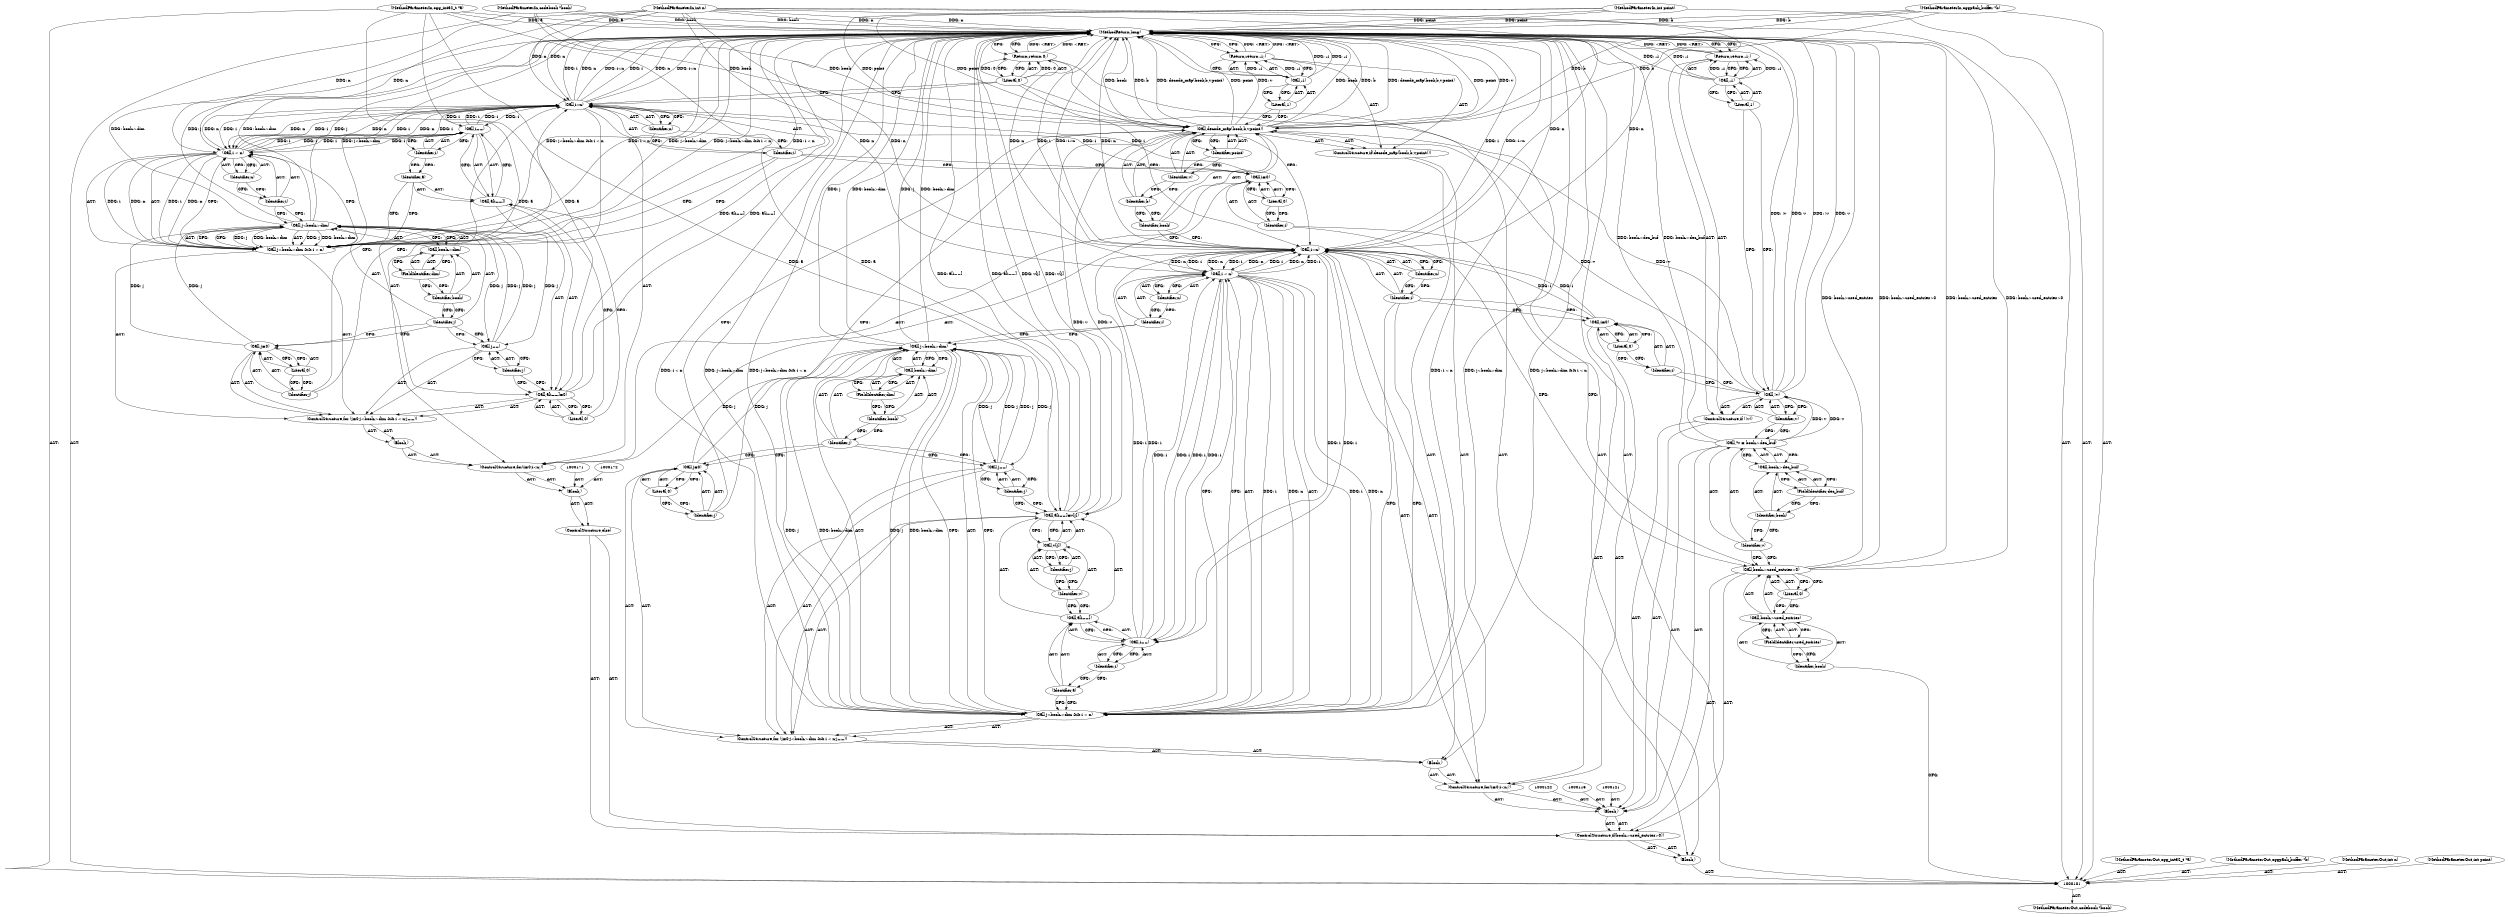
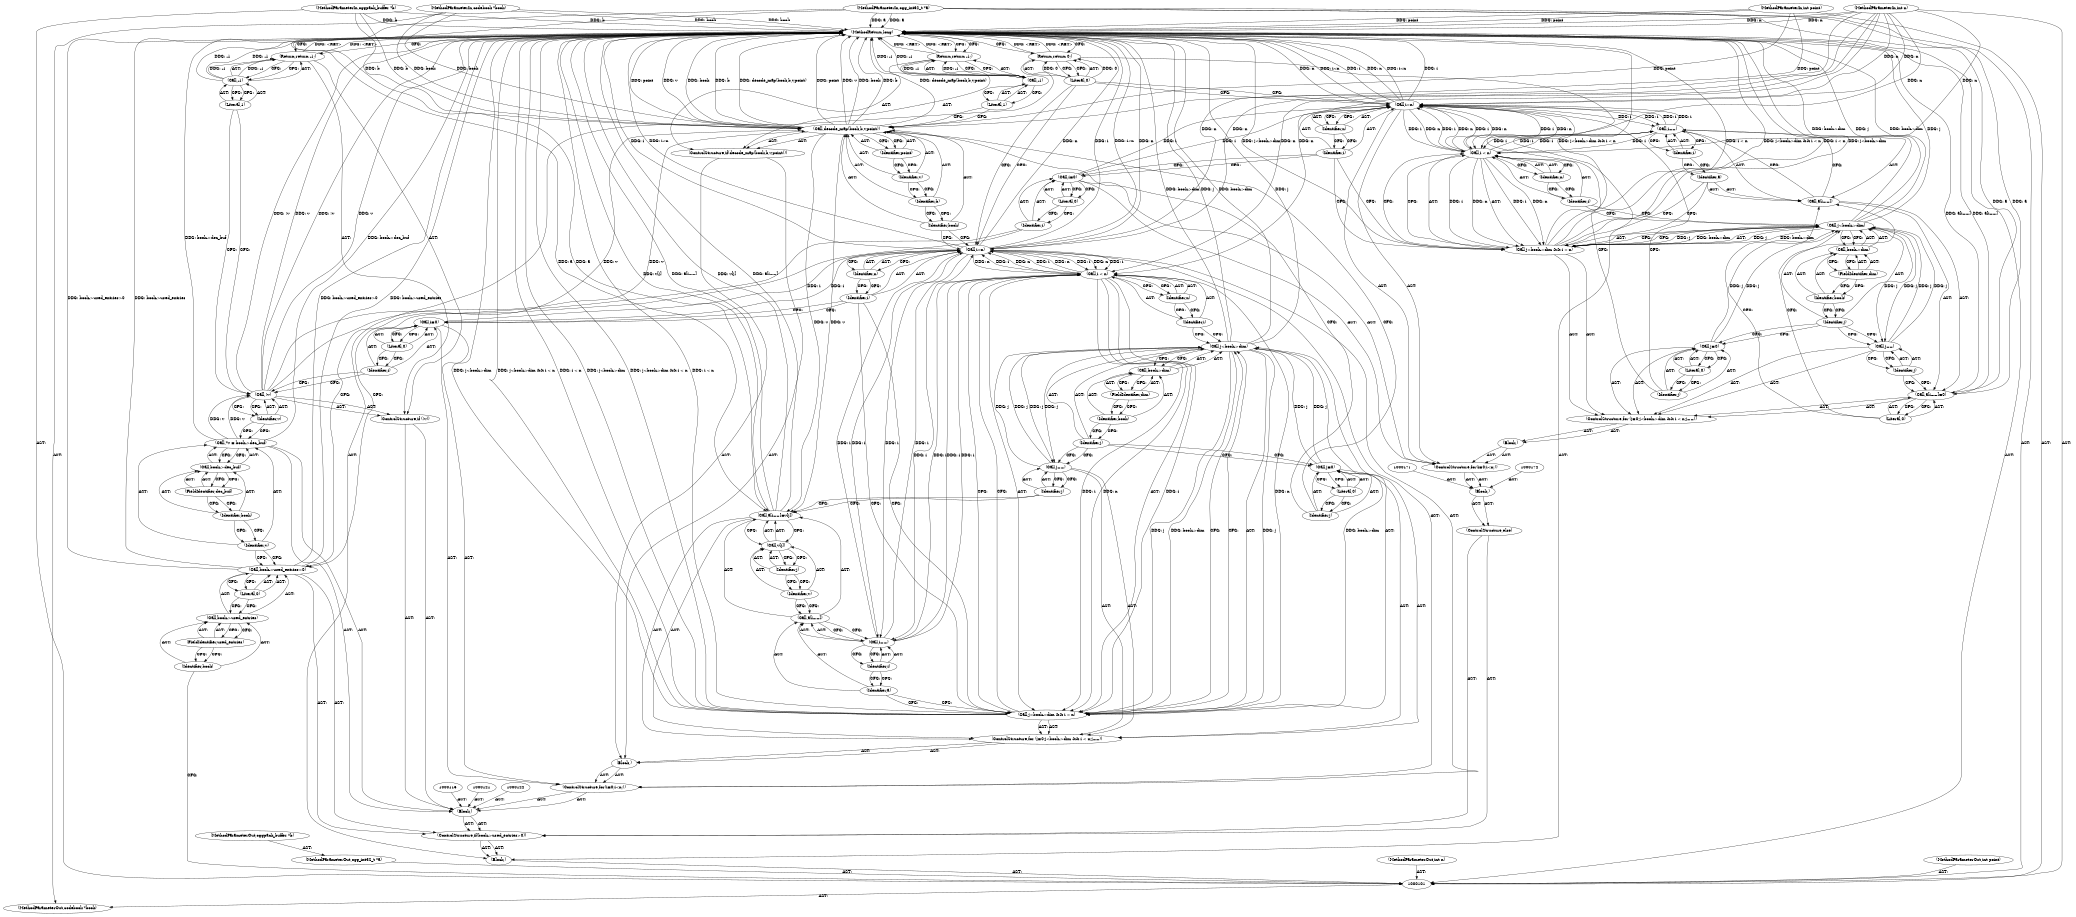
(2162, 873) -> (295, 848)
(474, 877) -> (55, 277)
